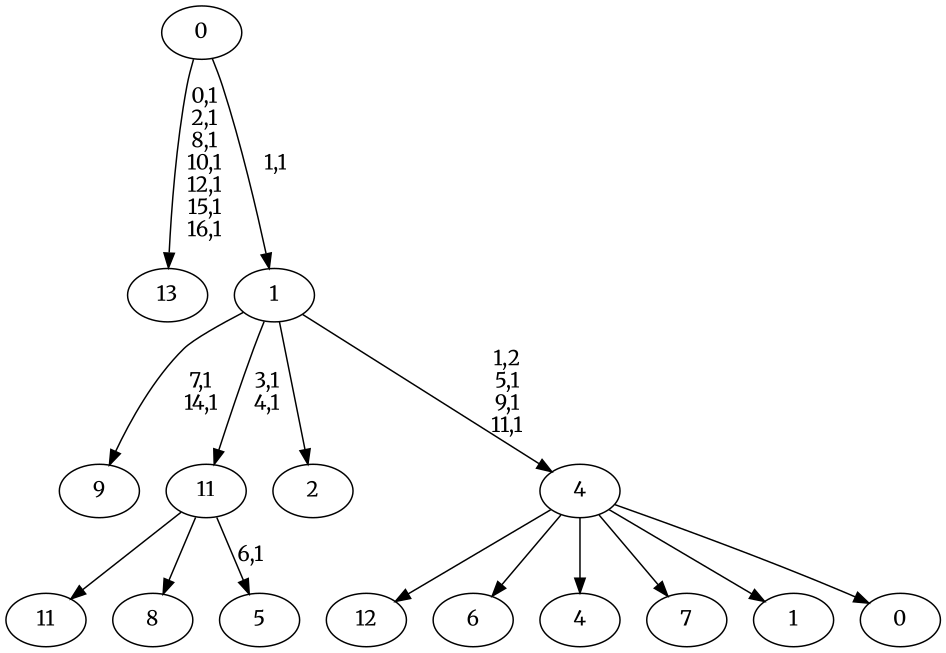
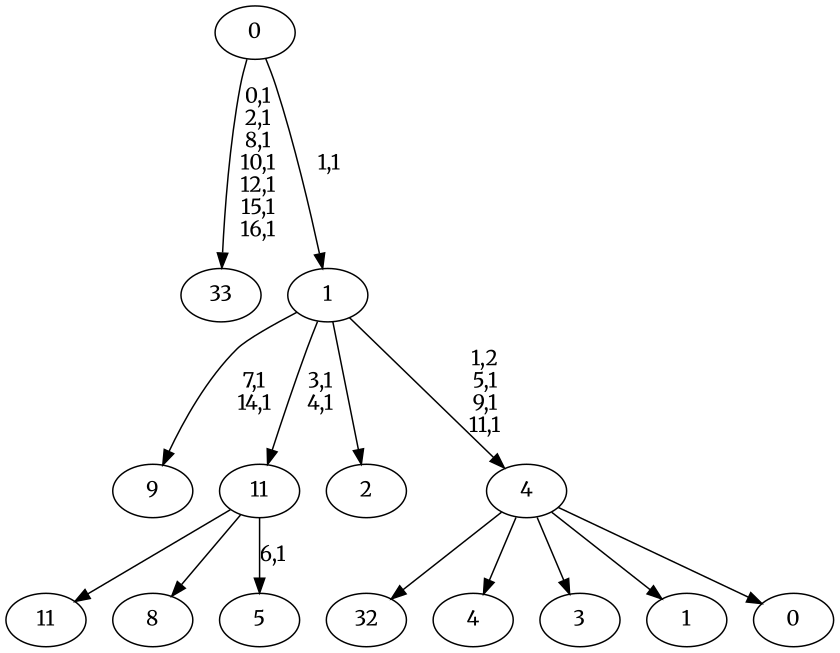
(168, 295) -> (221, 295)
(366, 620) -> (366, 620)
(473, 620) -> none
(687, 620) -> (580, 620)
